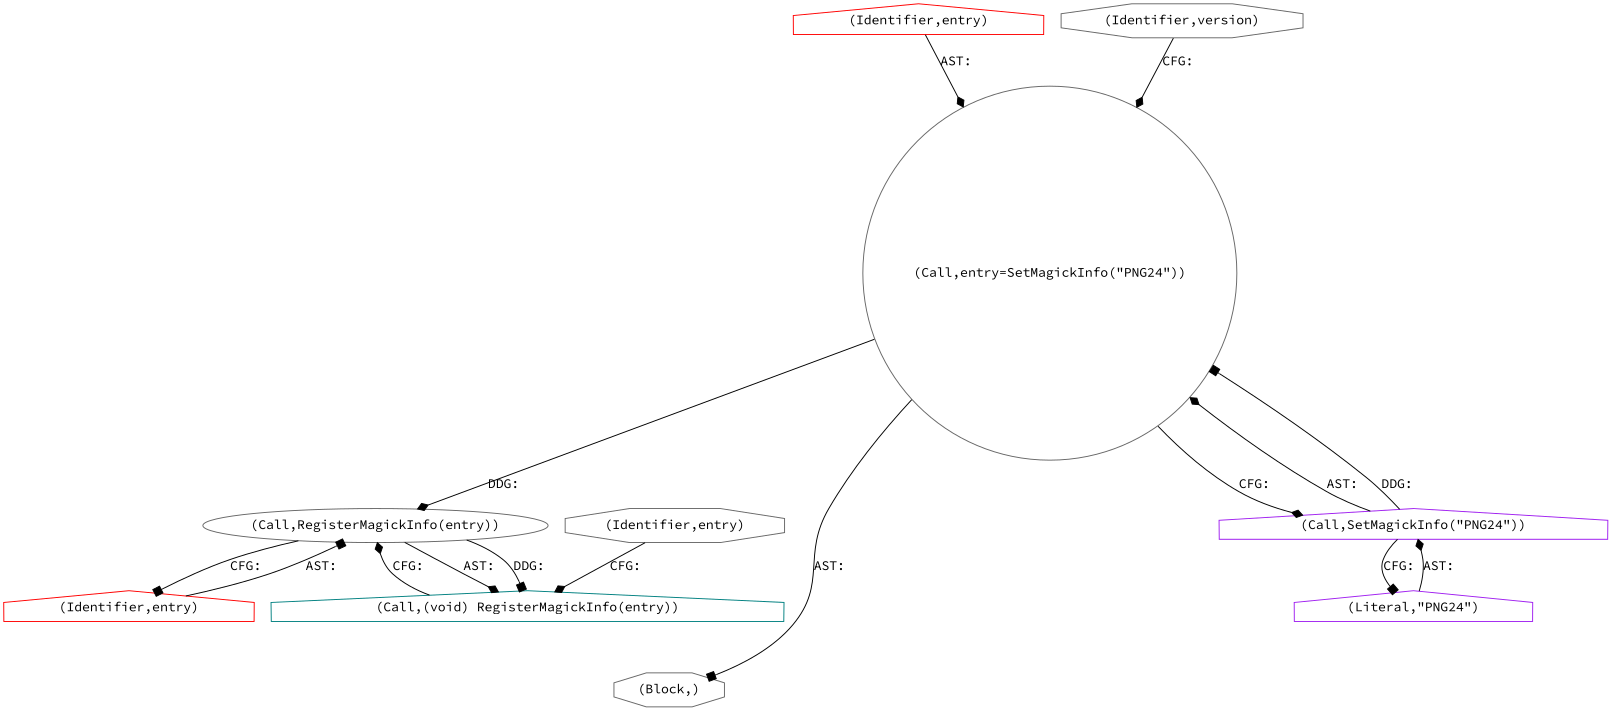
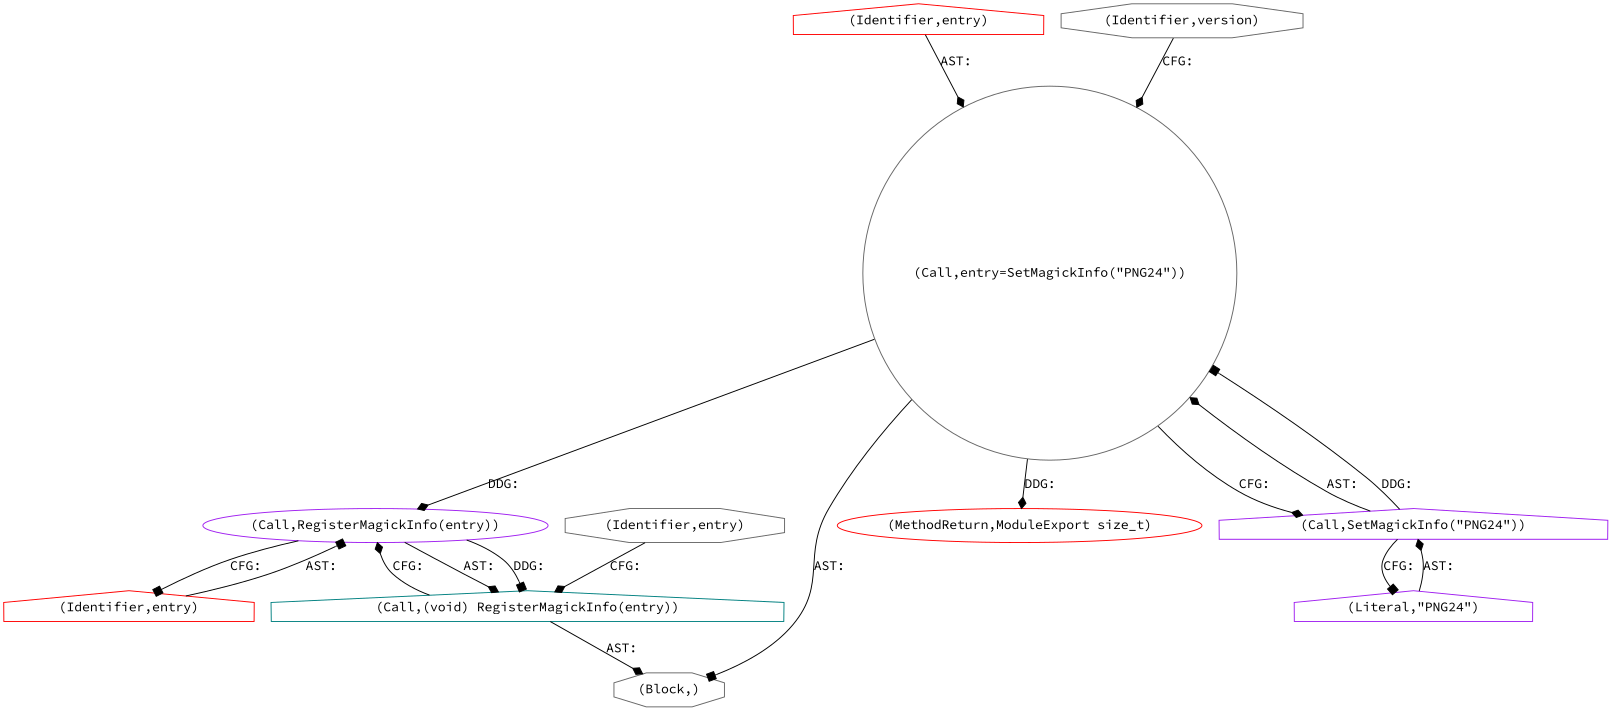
(375, 526) -> (375, 526)
none -> (1020, 526)
none -> (592, 645)
